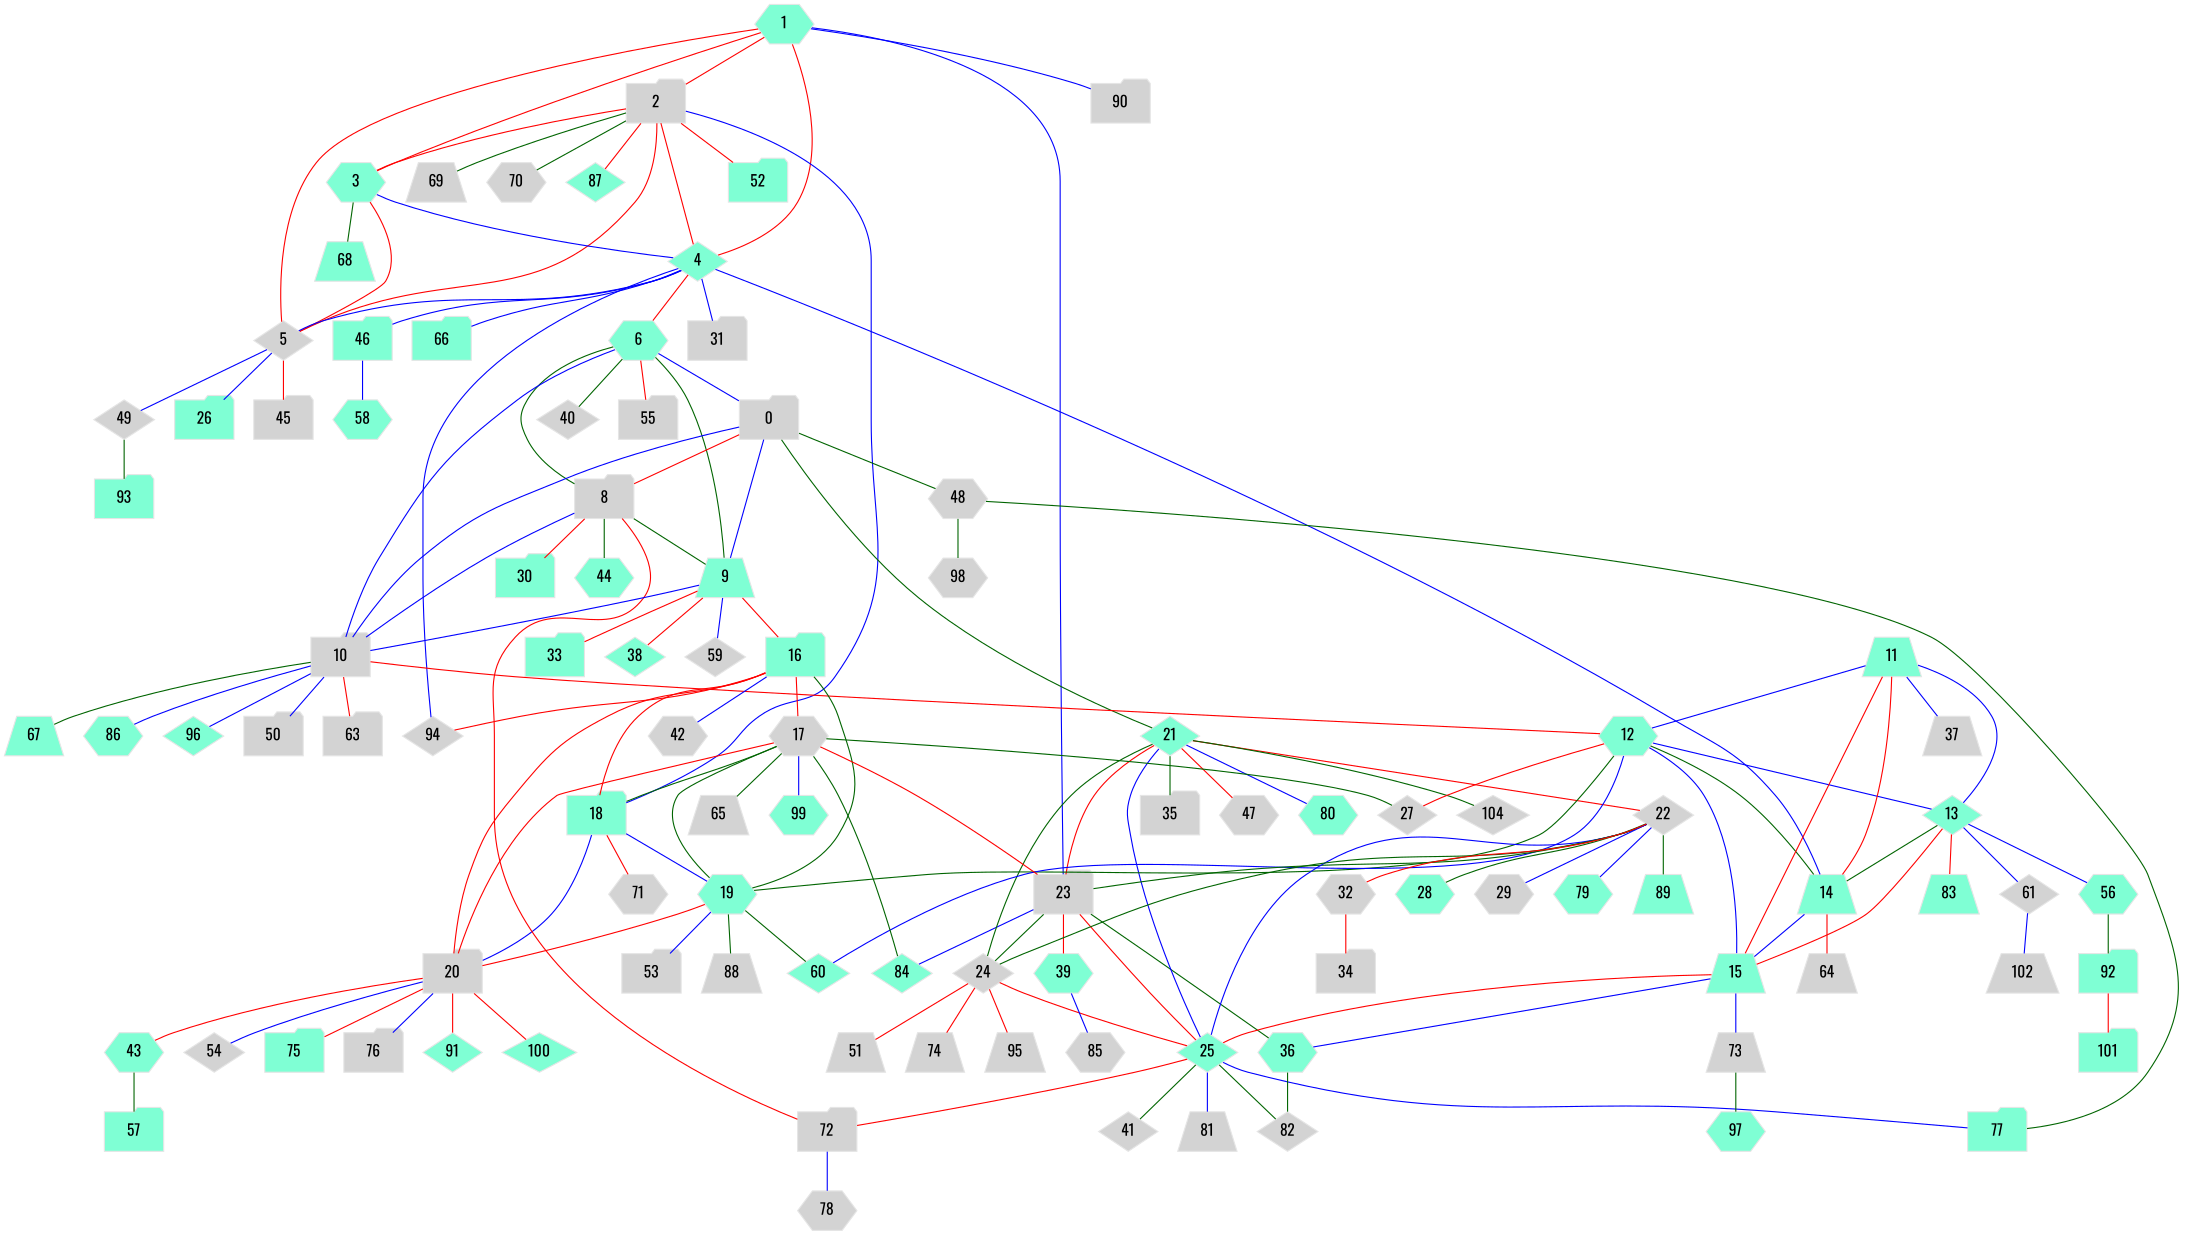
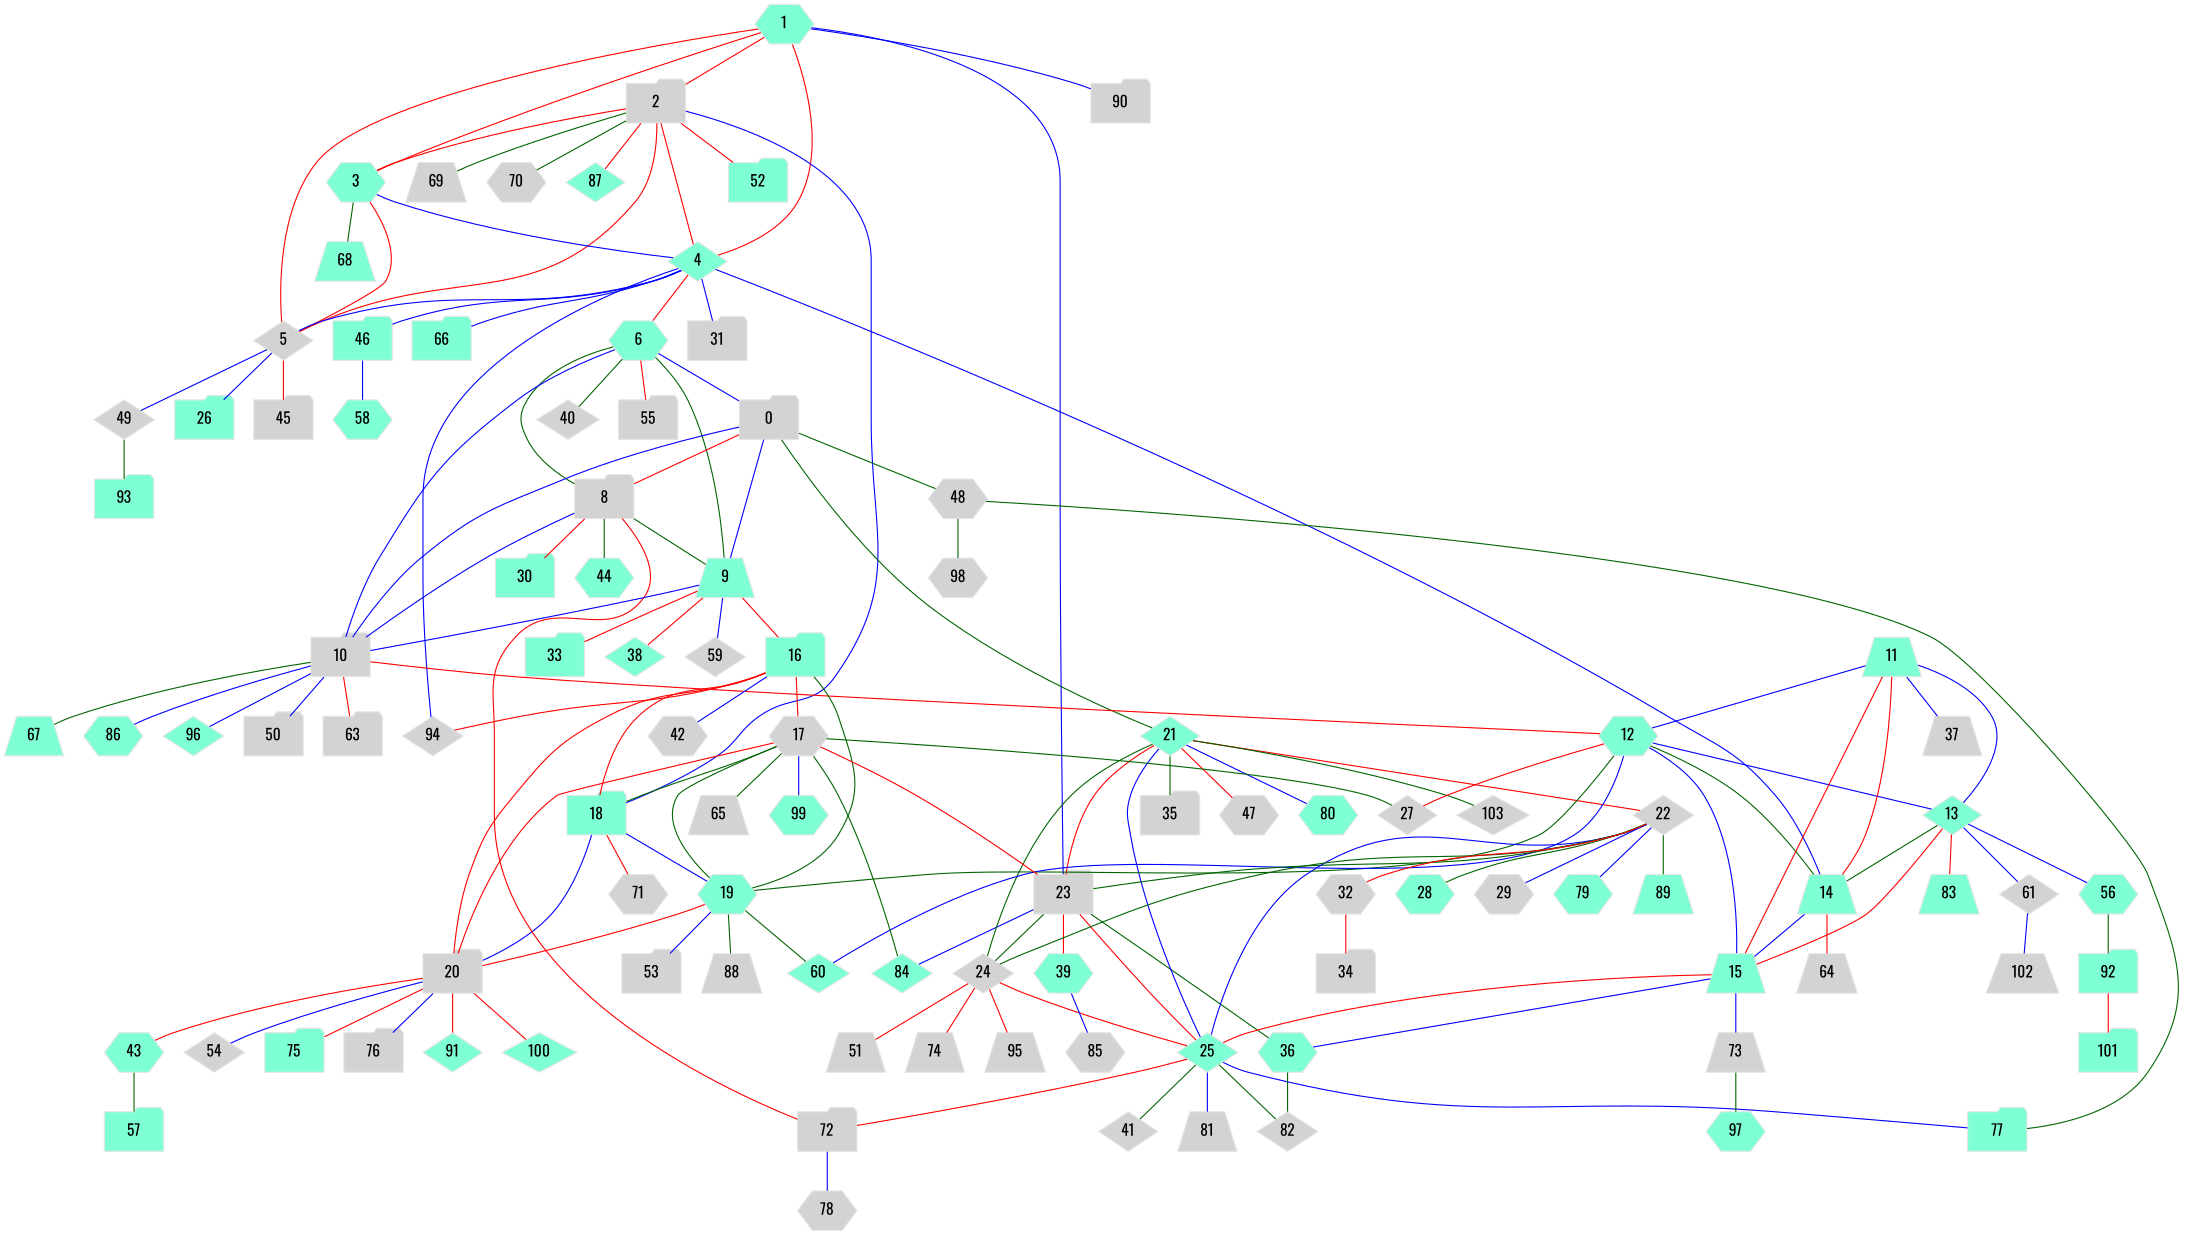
(1493, 815) -> (1493, 815)
